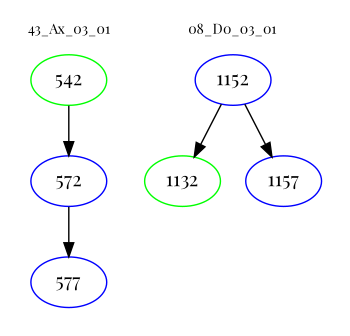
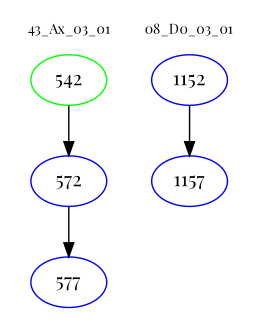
(183, 181) -> none
